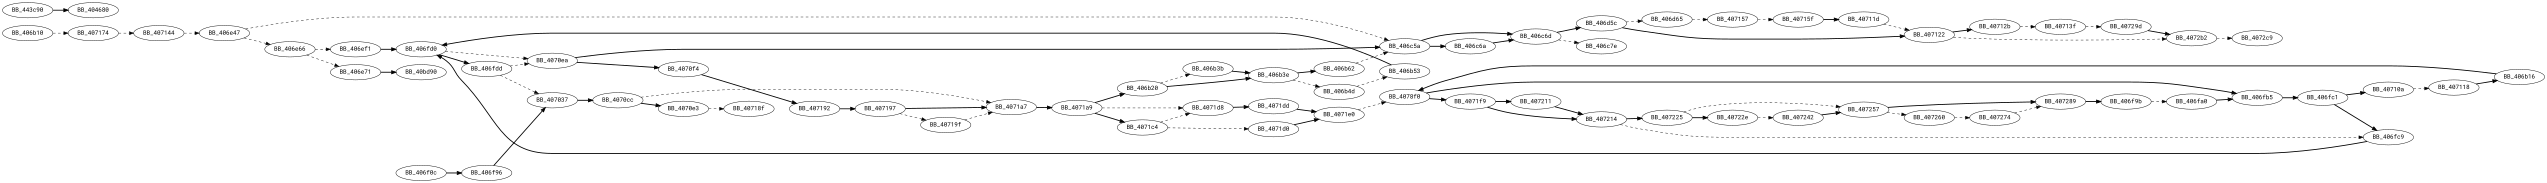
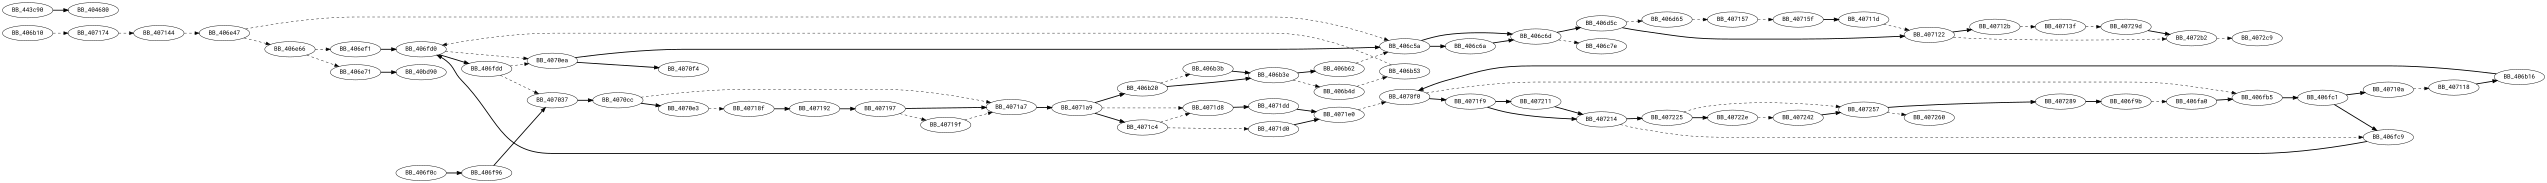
(921, 33) -> (921, 33)
(1829, 82) -> (1829, 82)
(740, 86) -> (780, 109)
(1995, 118) -> none
